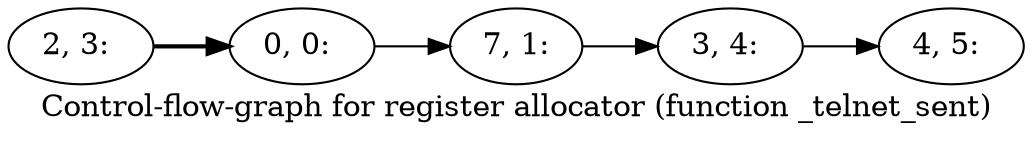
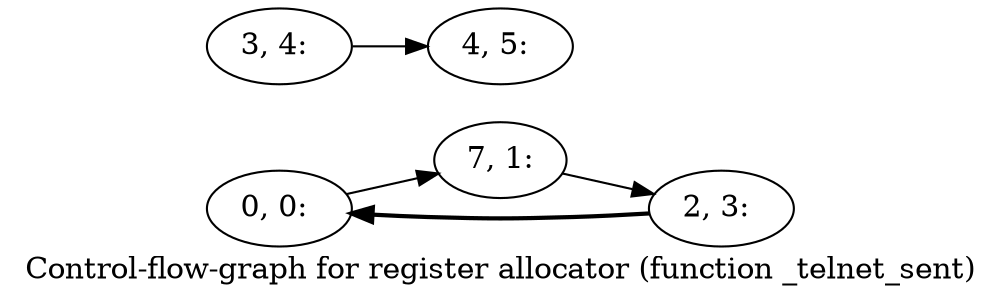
(609, 46) -> (597, 181)
